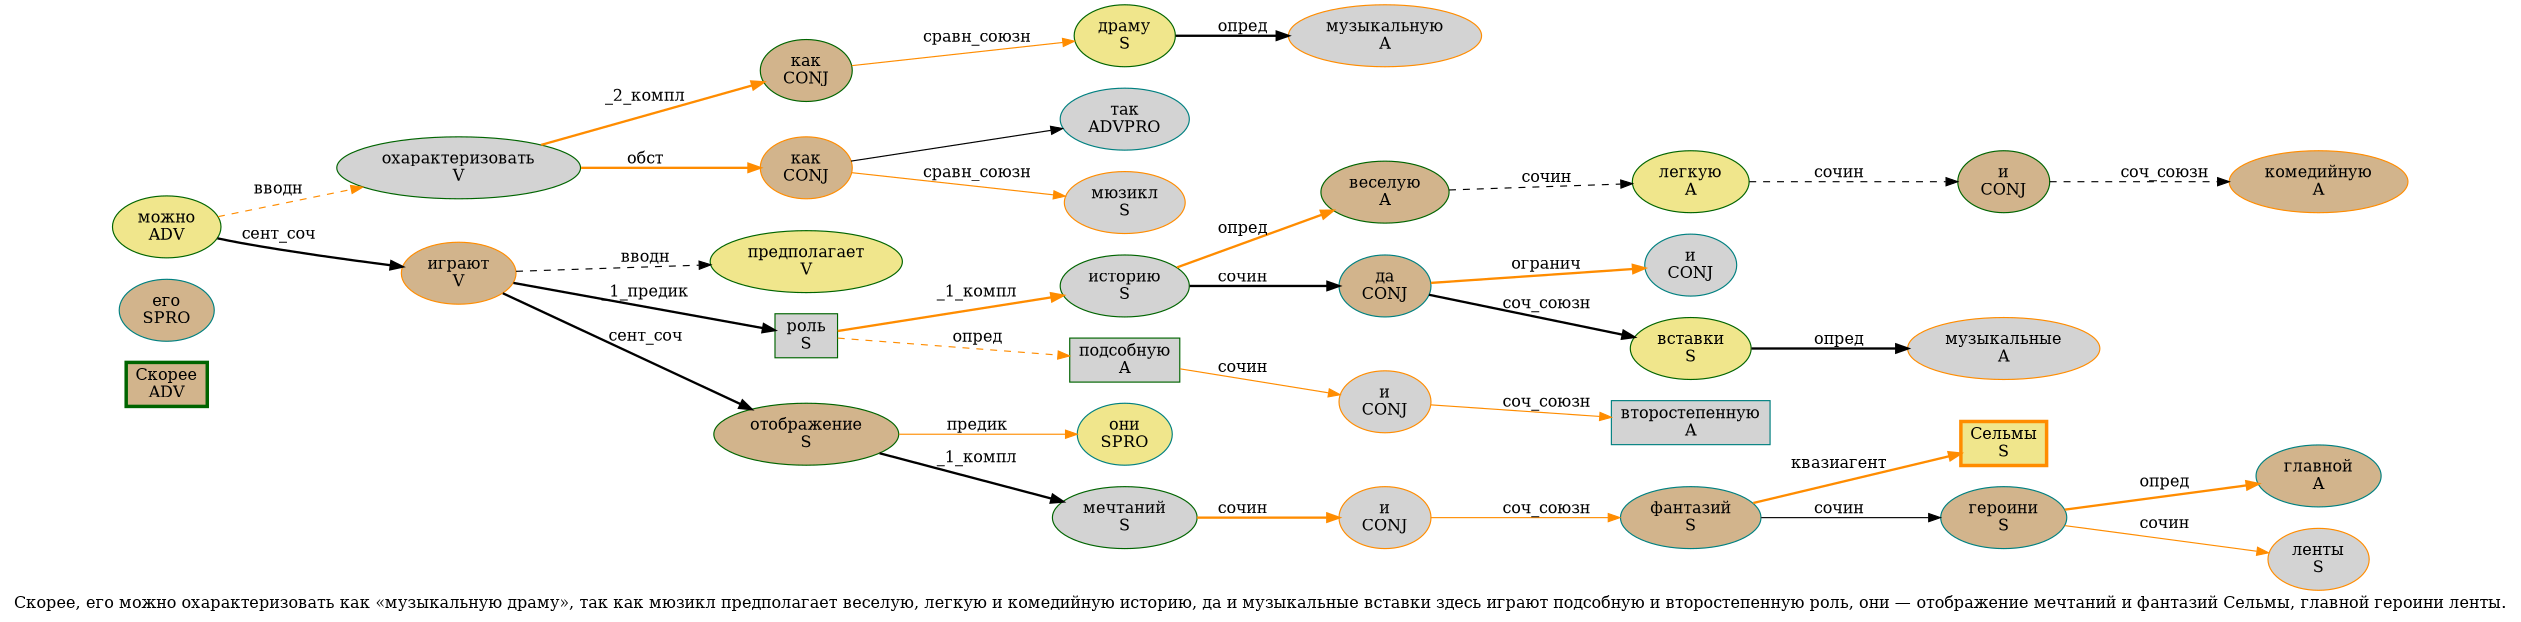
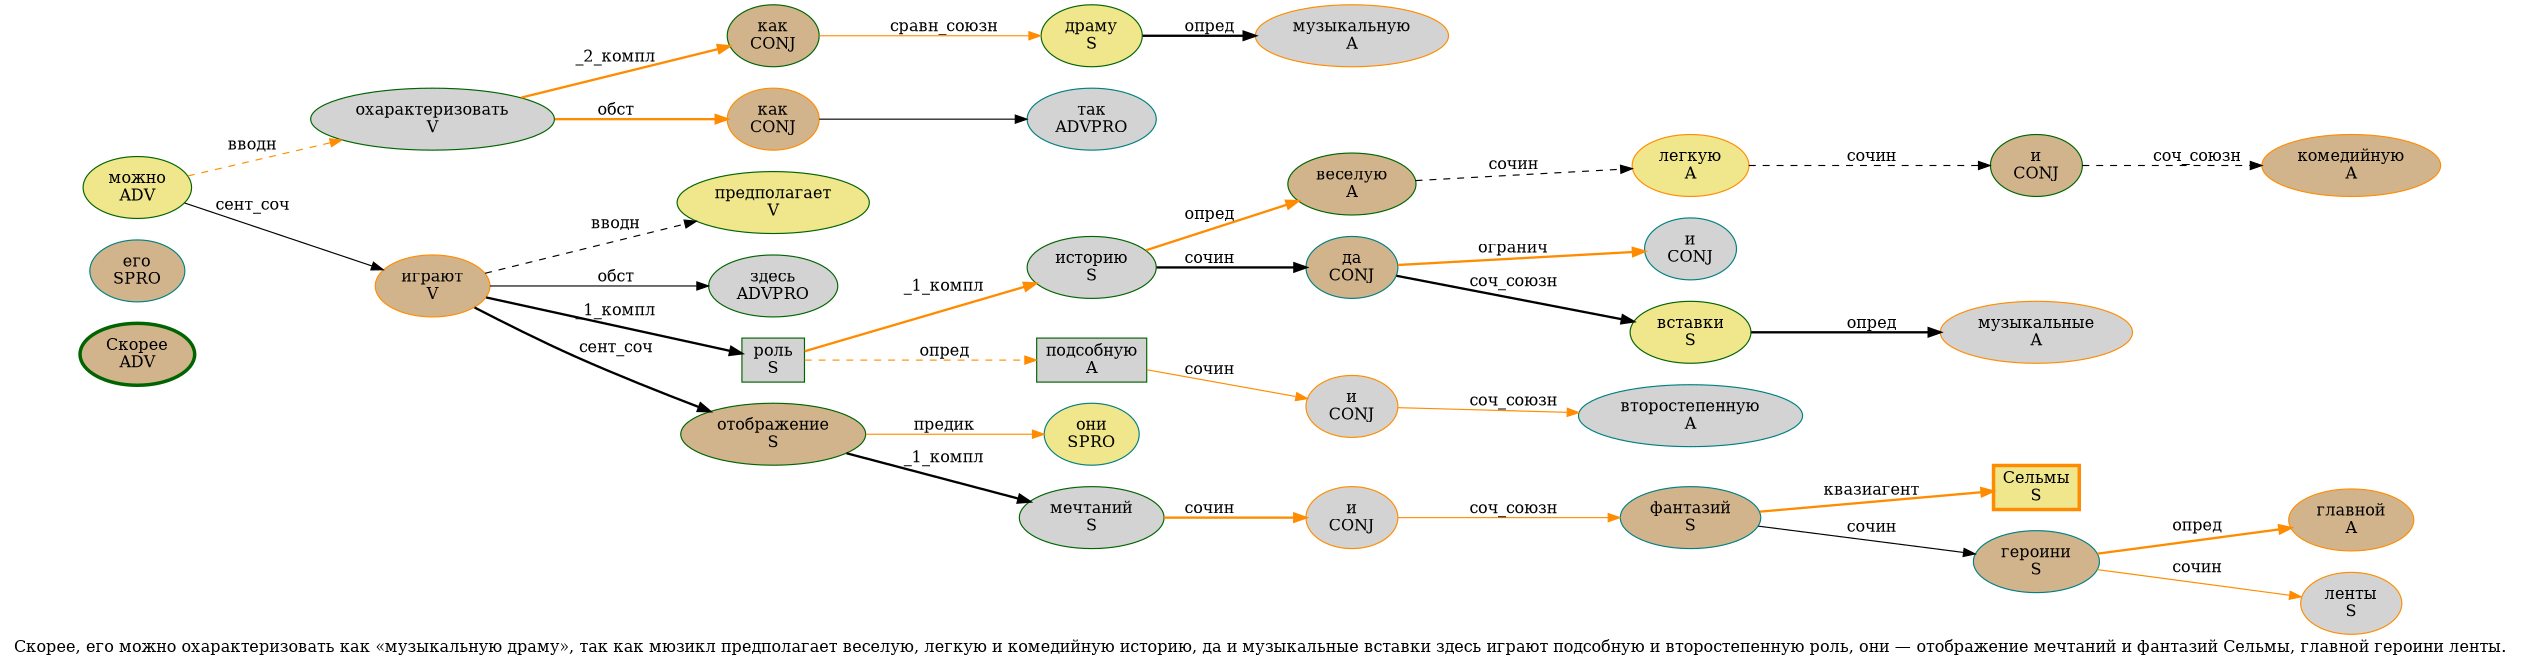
(1691, 182) -> (1690, 165)
(1125, 203) -> none
(304, 253) -> (278, 235)
none -> (773, 286)
(646, 292) -> (616, 311)
(167, 384) -> (137, 354)
(1691, 423) -> (1690, 416)
(2319, 476) -> (2351, 520)
